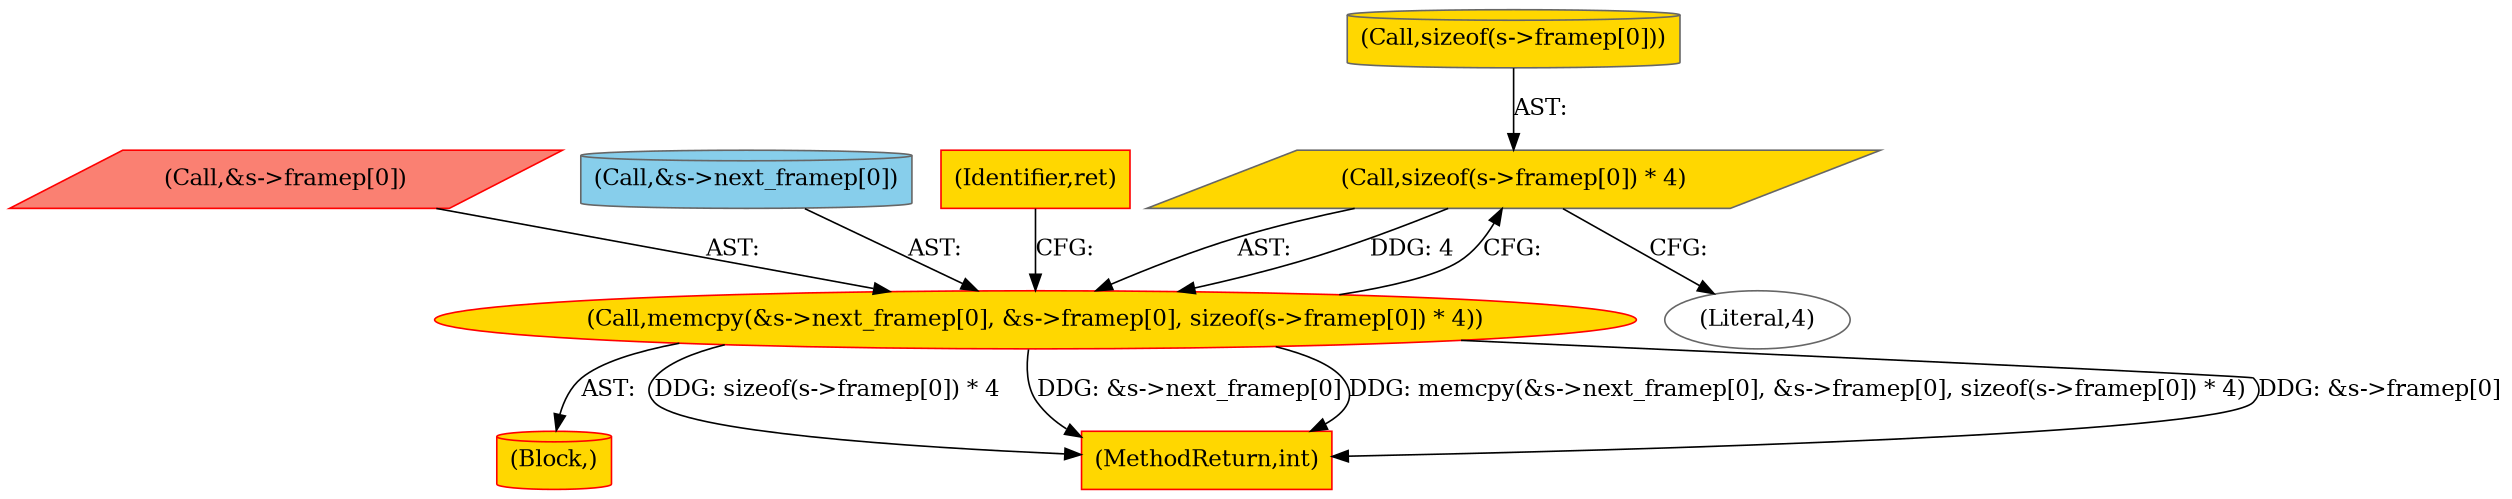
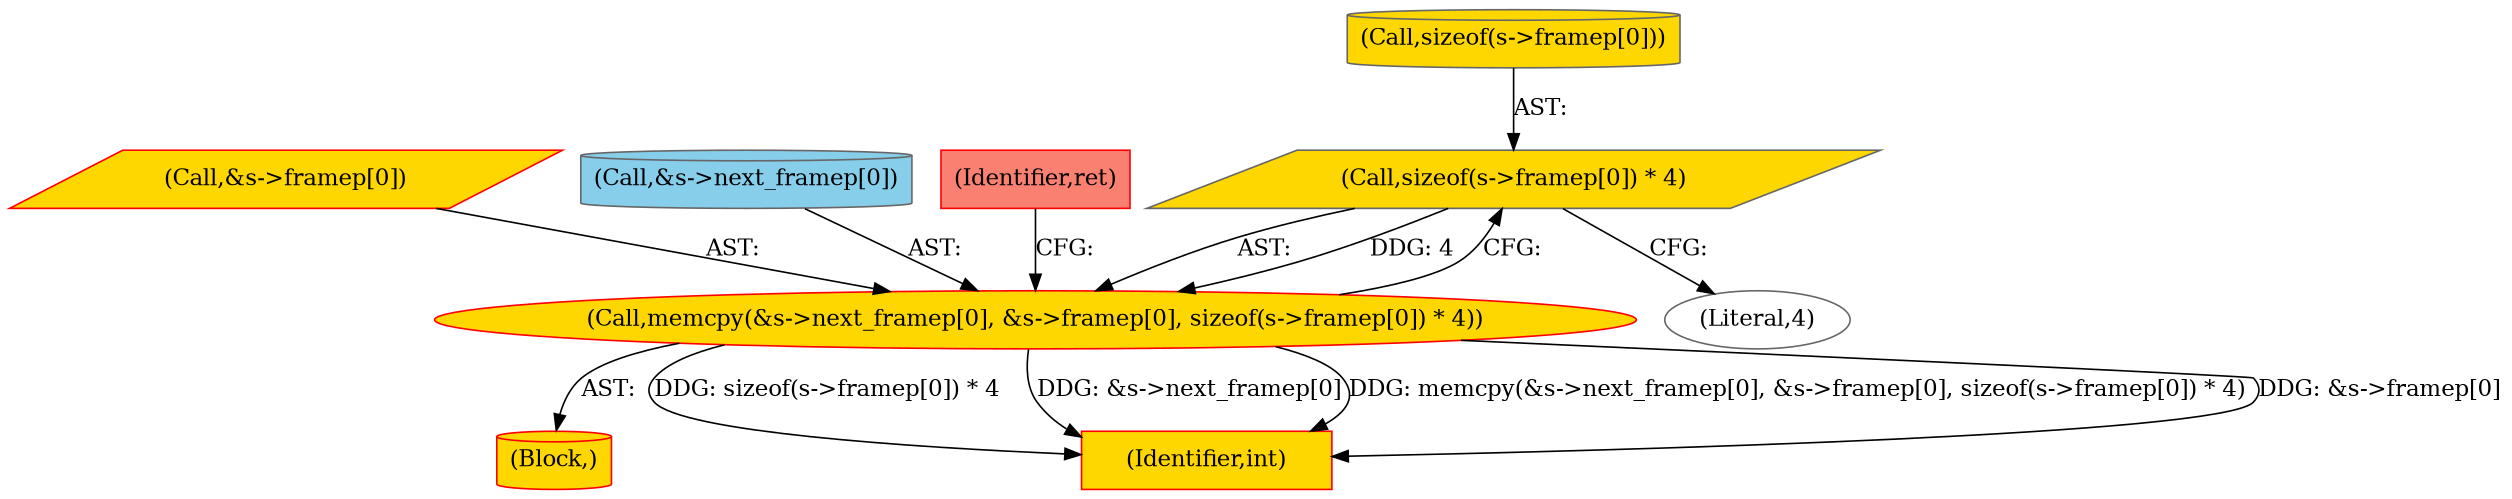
(286, 179) -> (286, 179)
(1035, 179) -> (1035, 179)
(1207, 460) -> (1207, 460)
